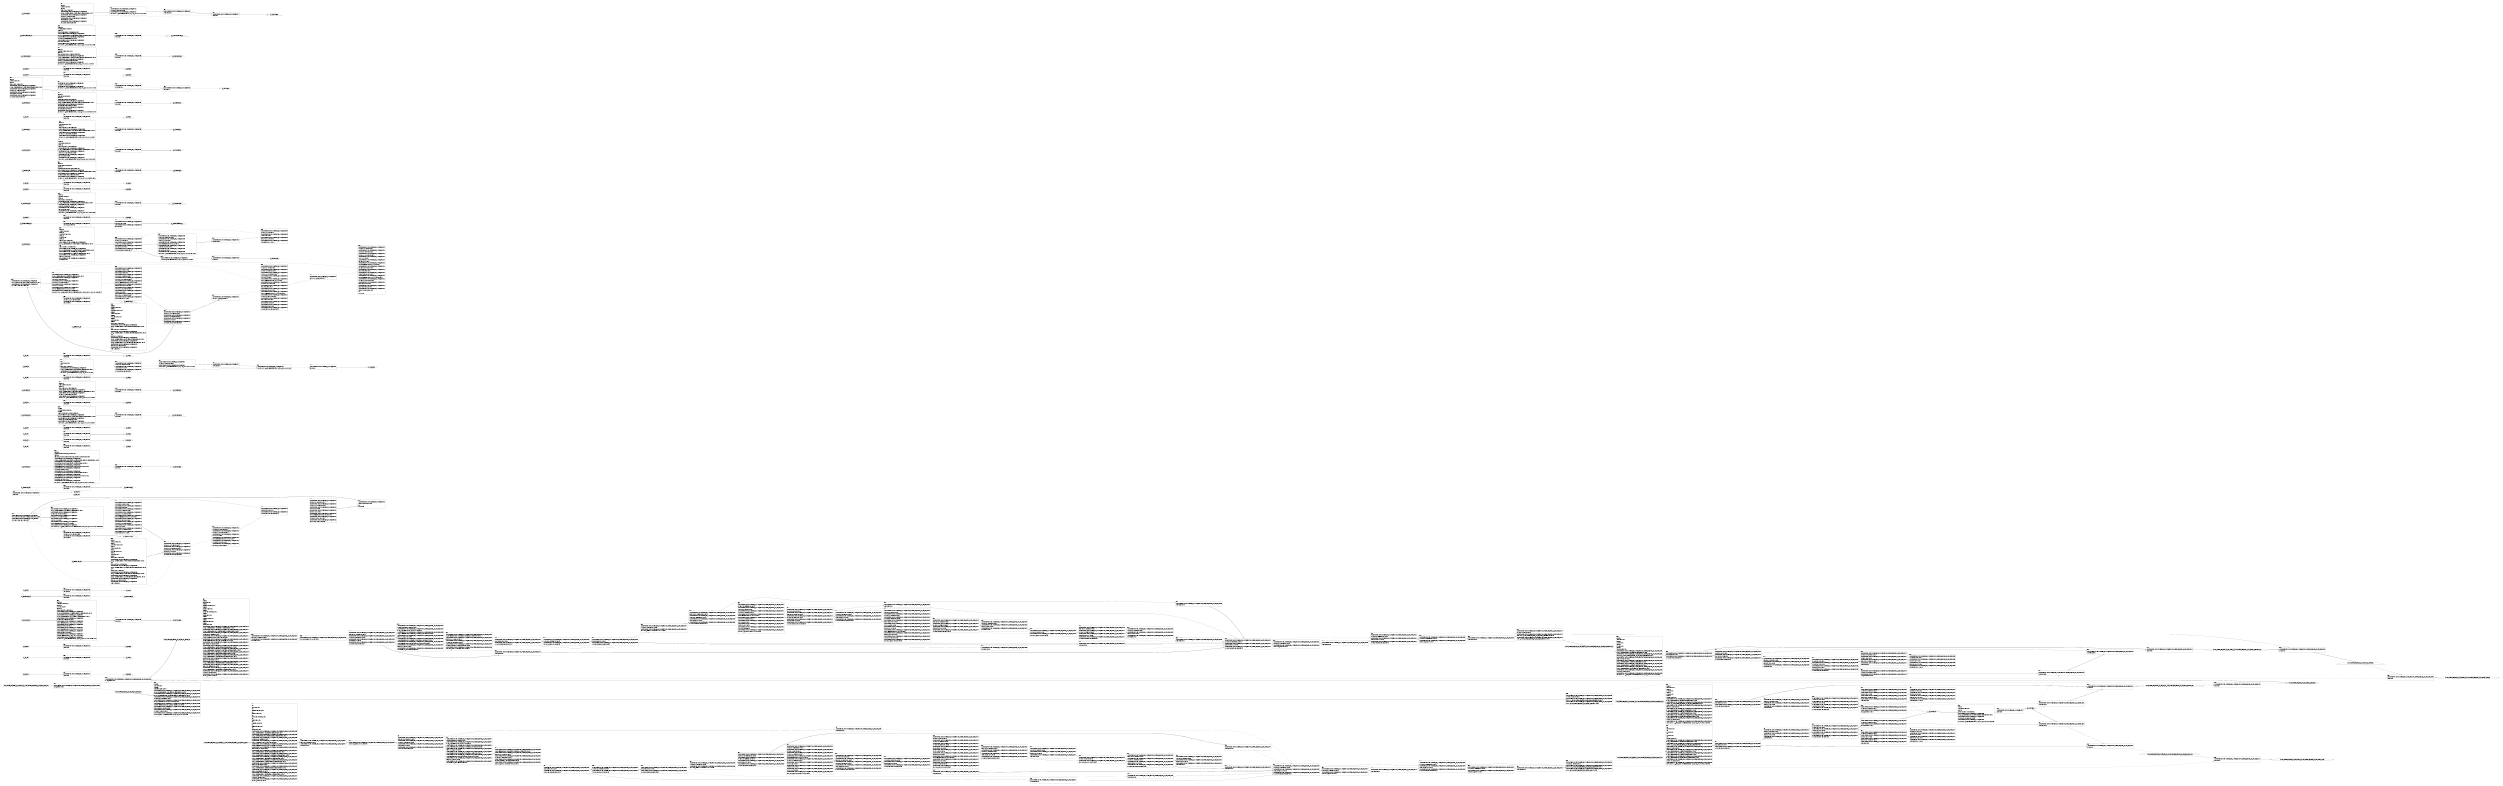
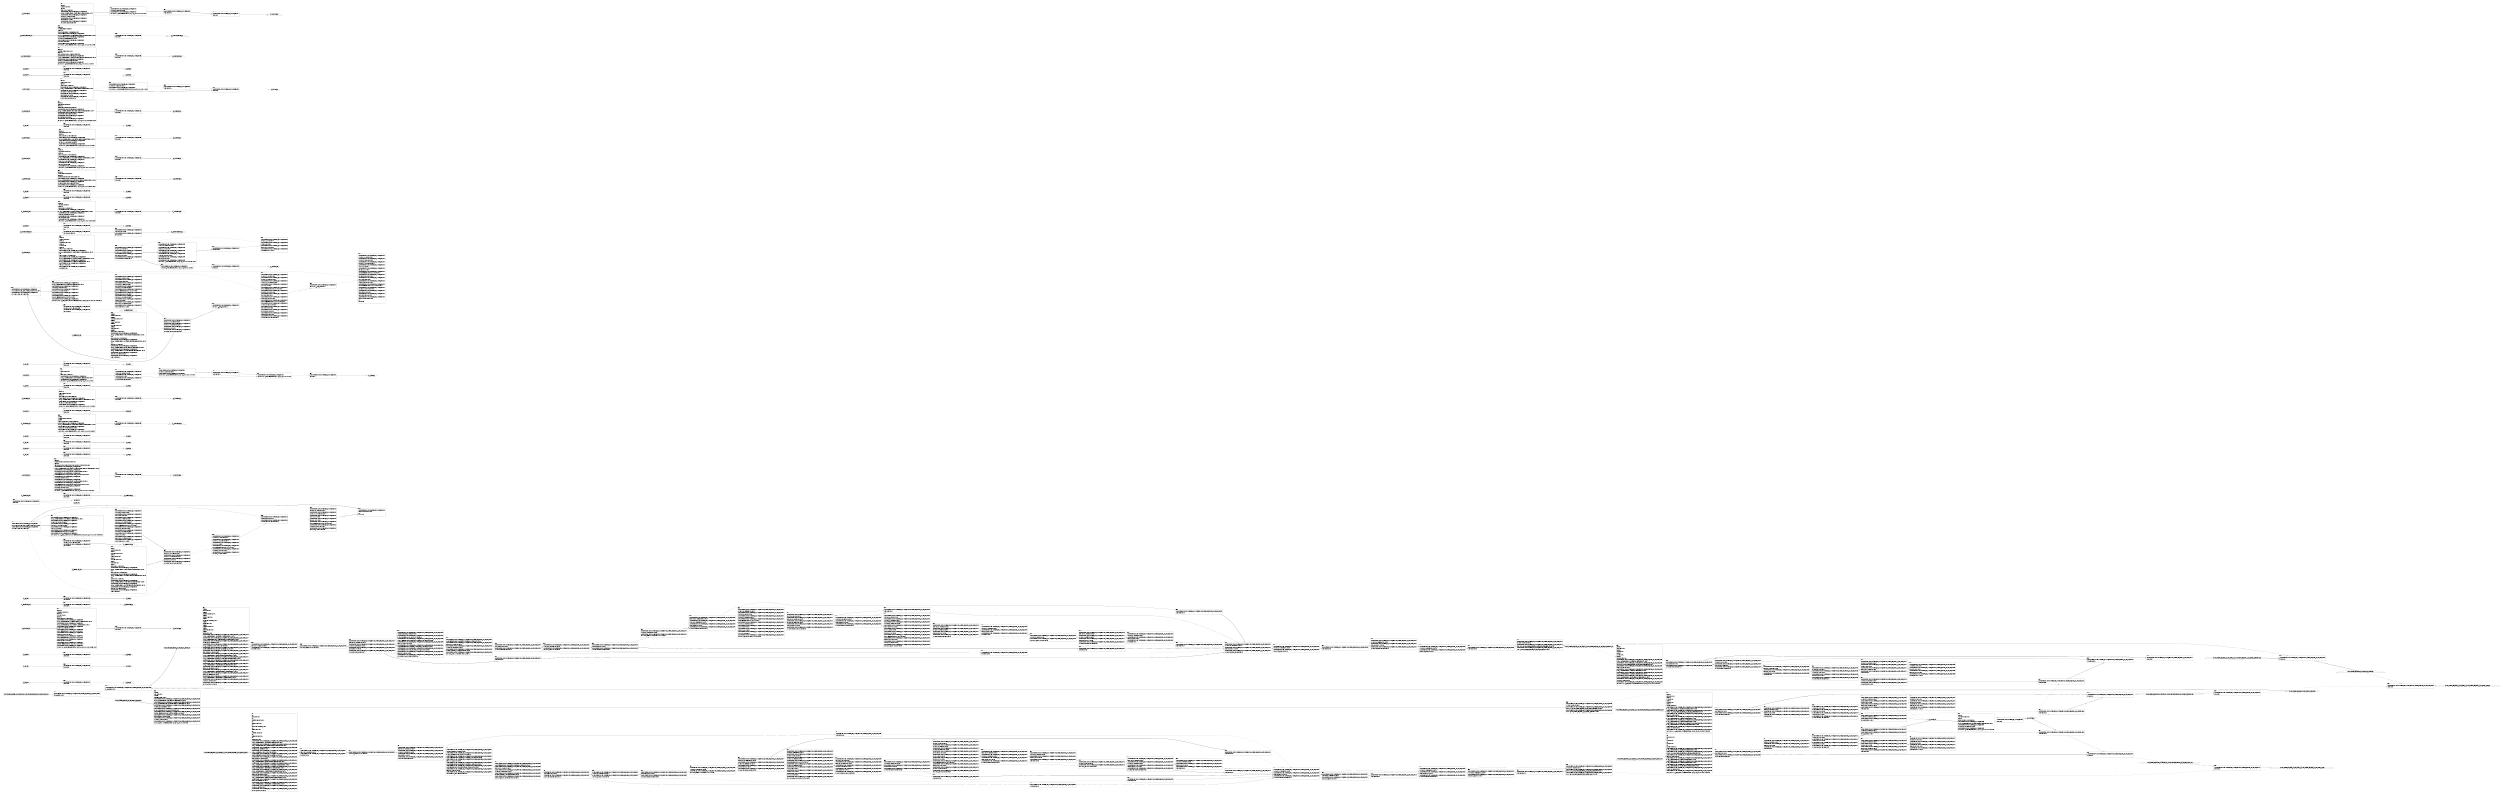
none -> (26, 89)
